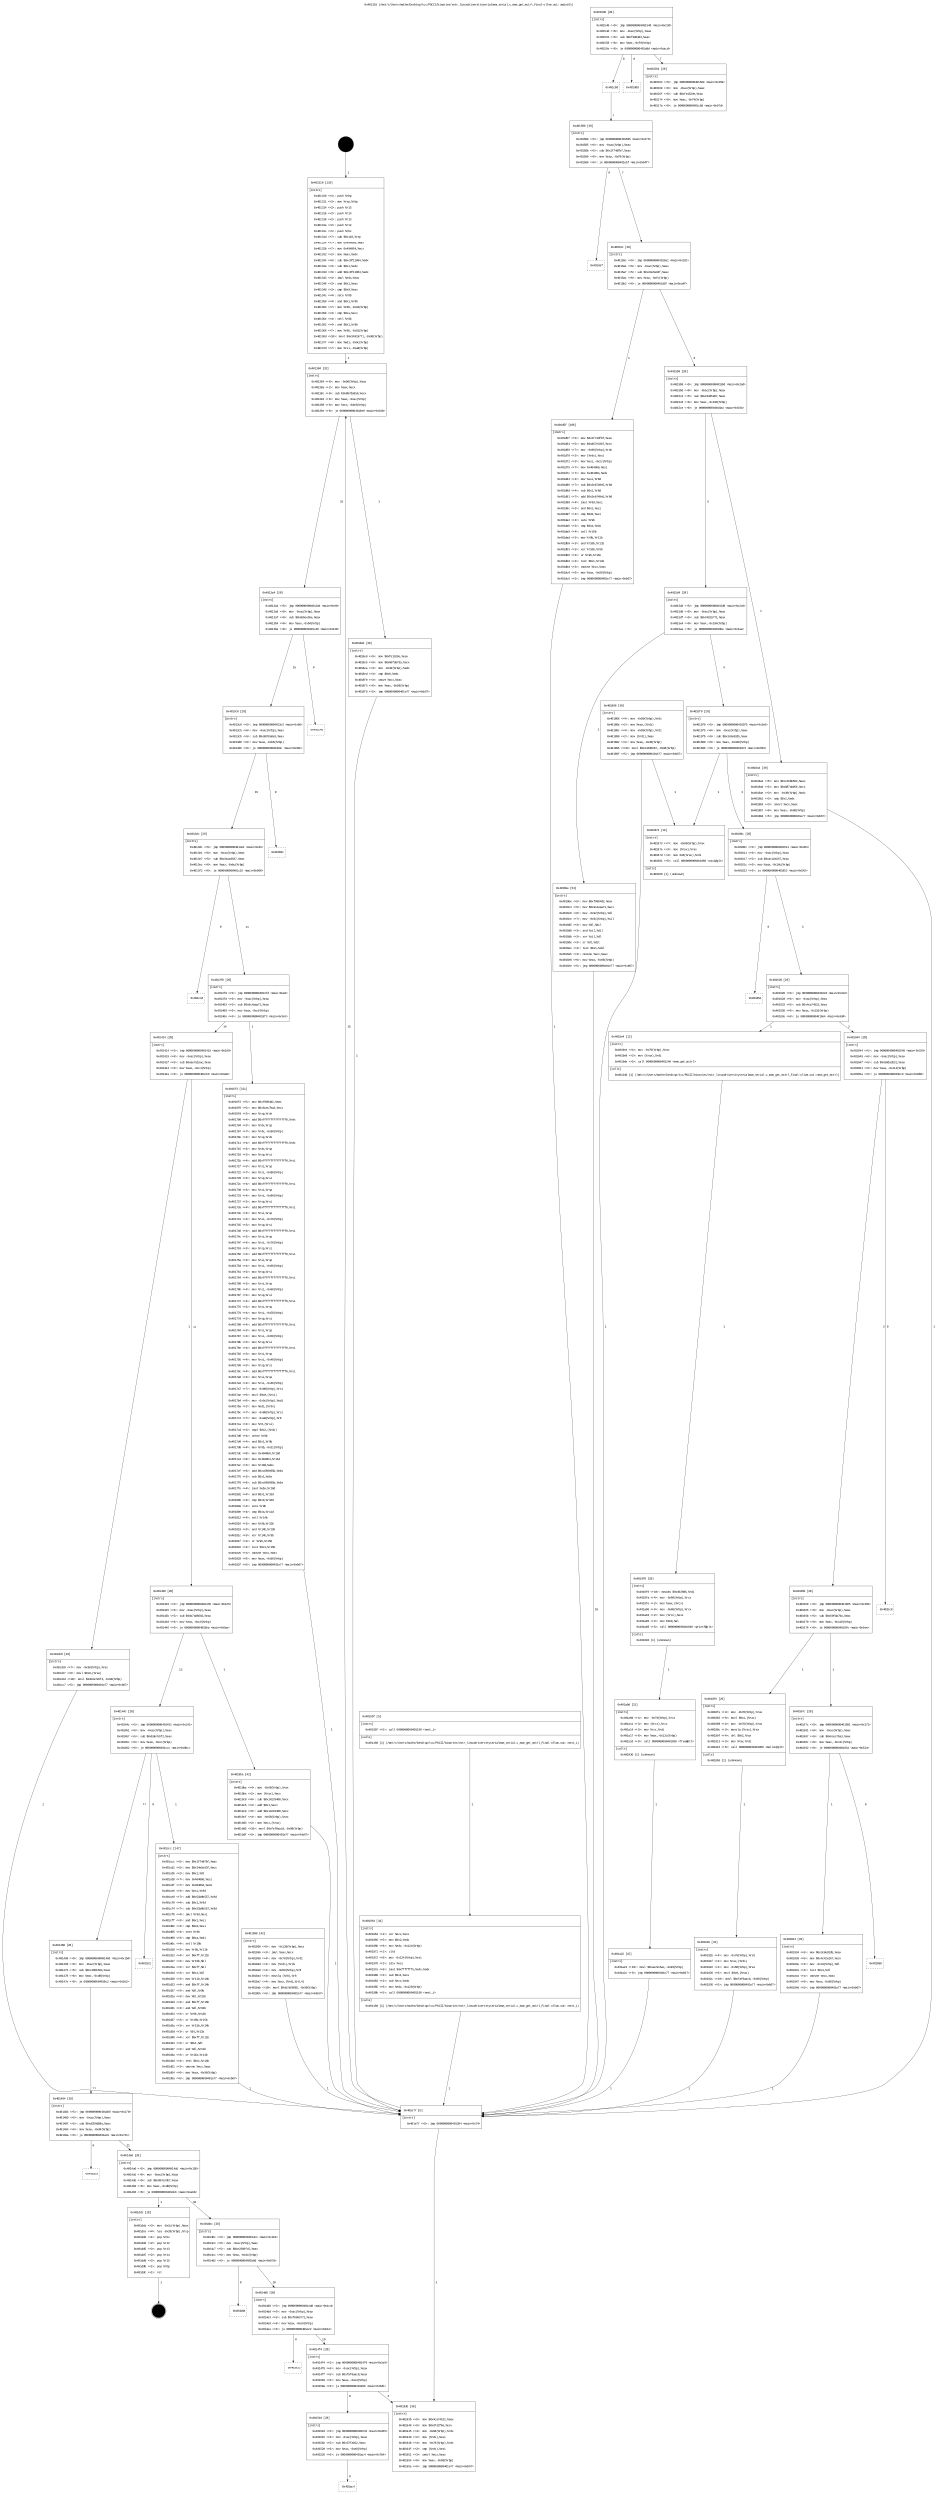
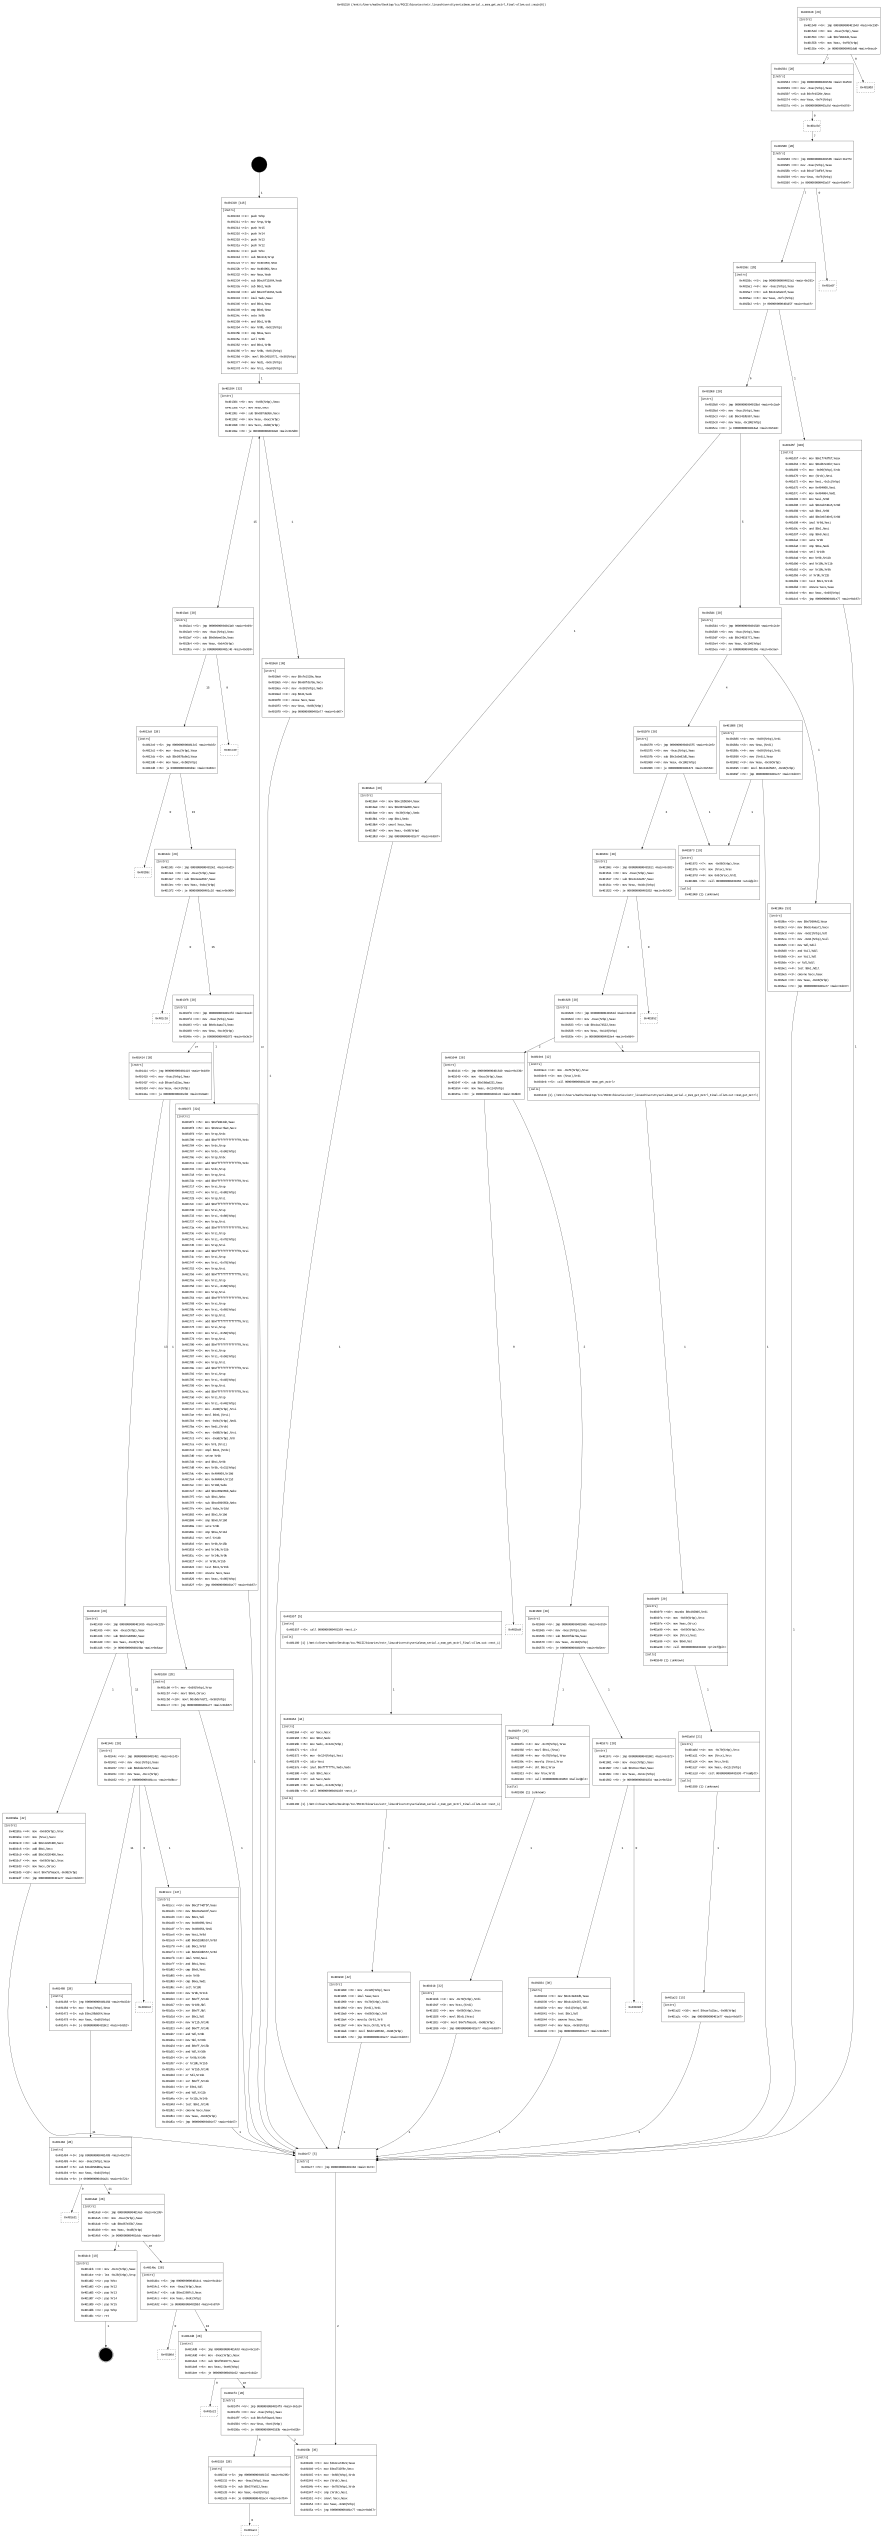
(618, 67) -> (812, 115)
(595, 1610) -> (793, 1630)
(452, 2057) -> (380, 1890)
